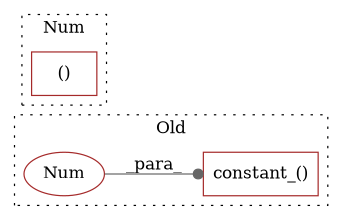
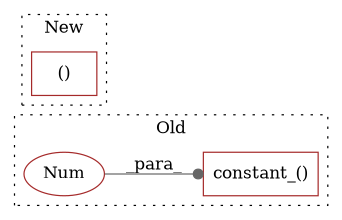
(64, 28) -> (64, 28)
